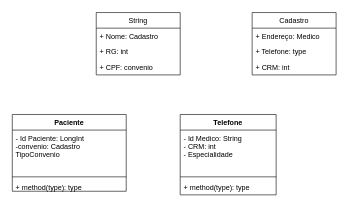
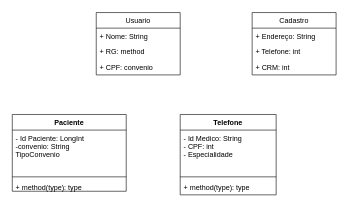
(138, 20) -> (138, 20)
(129, 36) -> (124, 36)
(288, 36) -> (288, 36)
(114, 52) -> (121, 52)
(284, 52) -> (281, 52)
(55, 138) -> (55, 138)
(216, 138) -> (216, 138)
